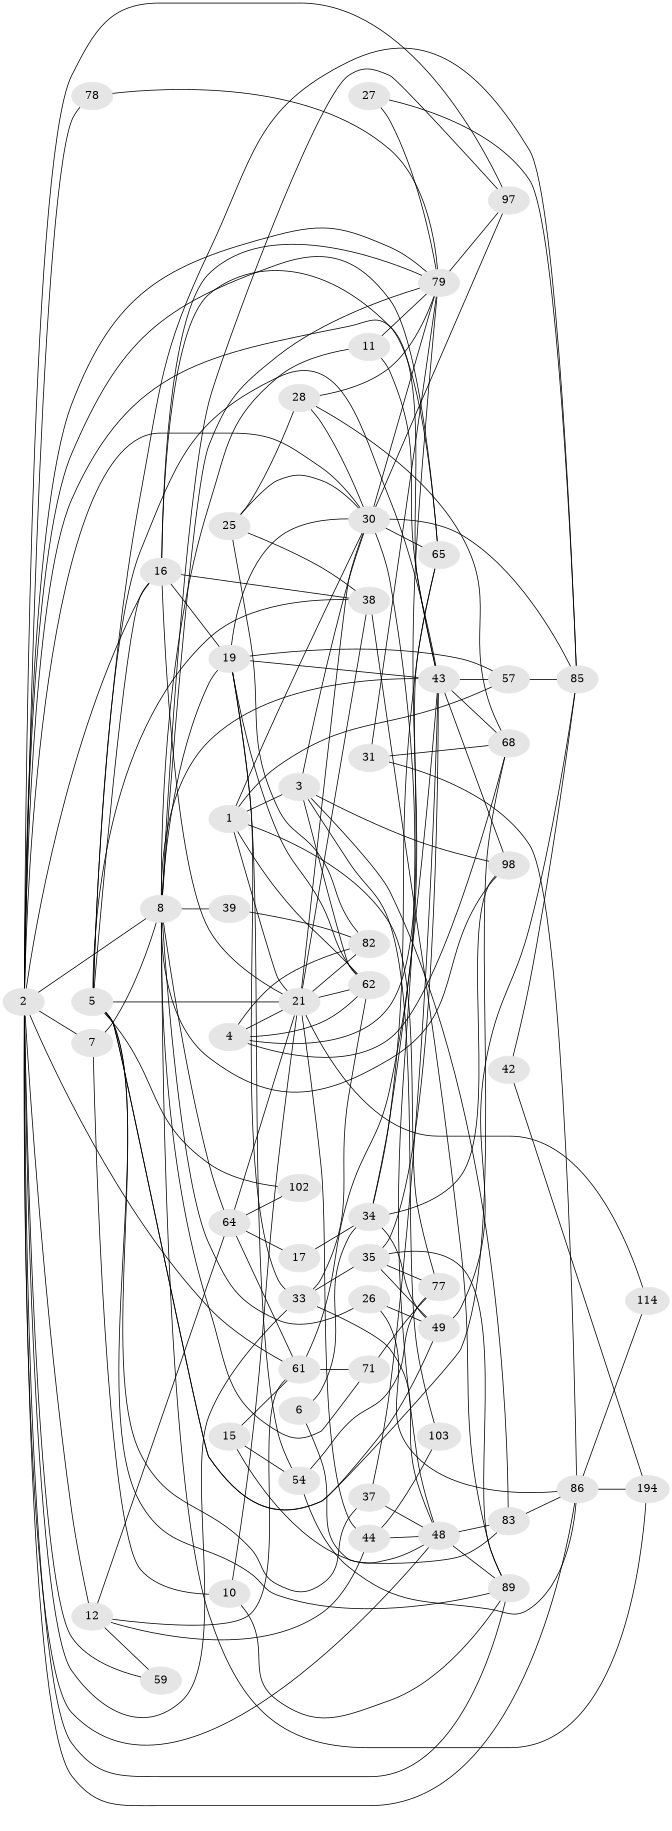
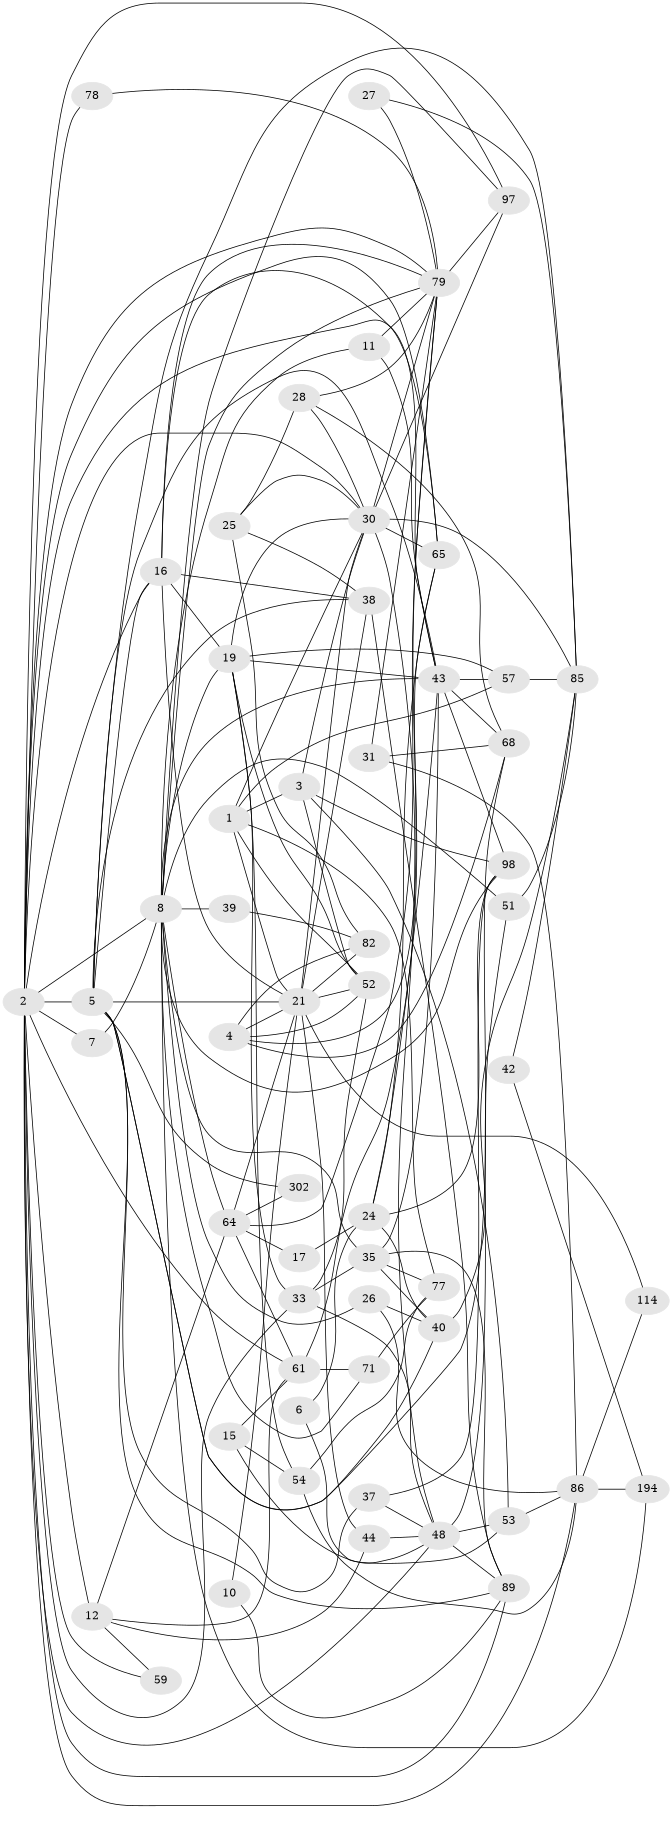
none -> (509, 907)
none -> (396, 970)
(369, 985) -> (369, 985)
none -> (58, 1002)
(418, 1090) -> (477, 1341)
none -> (207, 1131)
(299, 1188) -> (299, 1188)
(369, 1217) -> (369, 1217)
(439, 1328) -> (439, 1328)
(107, 1352) -> none
(439, 1437) -> none
(509, 1521) -> (509, 1521)
